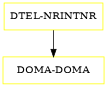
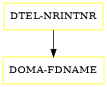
(54, 70) -> (54, 70)
